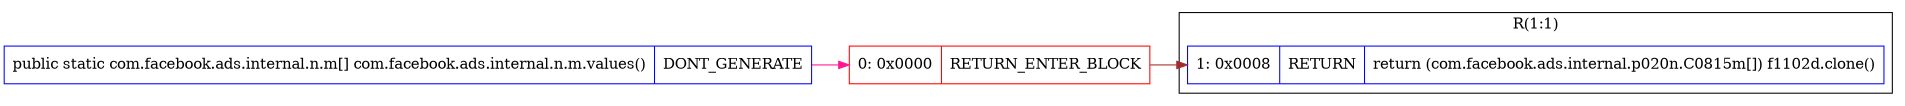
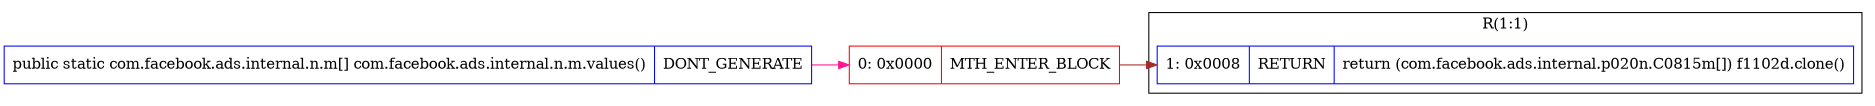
(1046, 64) -> (1030, 64)
